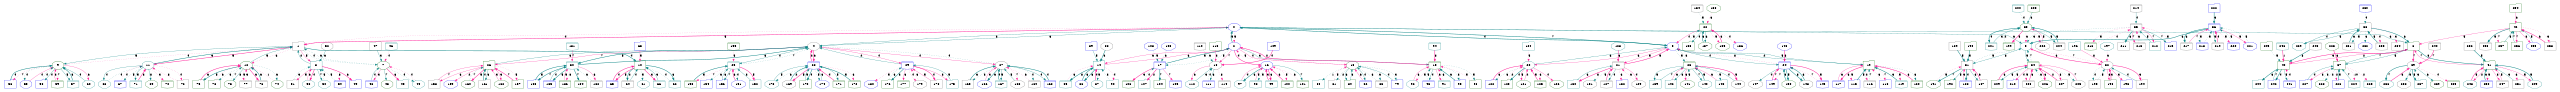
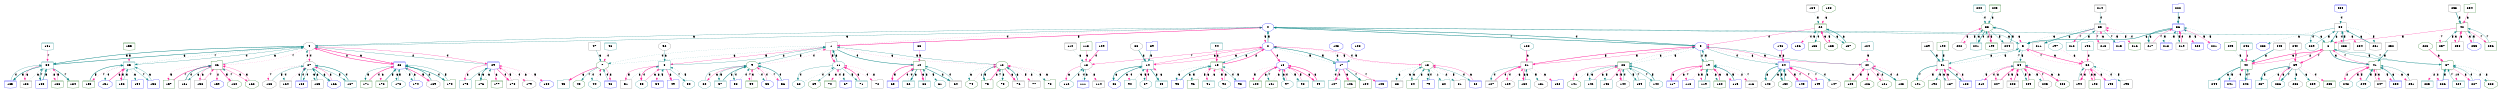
(2498, 33) -> (2458, 17)
(598, 54) -> (266, 61)
(1491, 84) -> none
